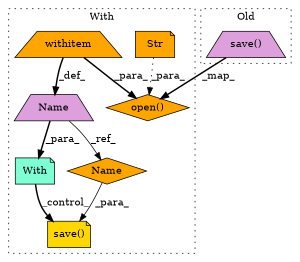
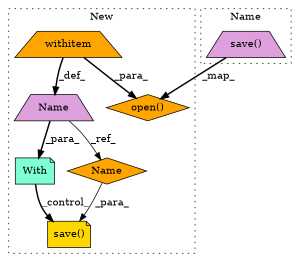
(102, 17) -> (102, 17)
(246, 17) -> (246, 17)
(155, 44) -> none
